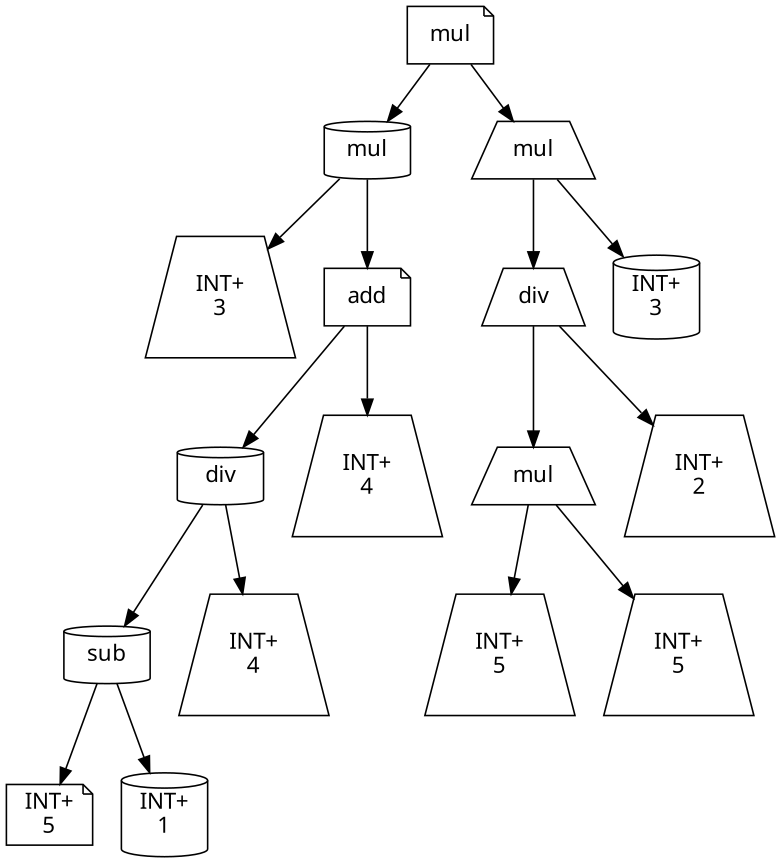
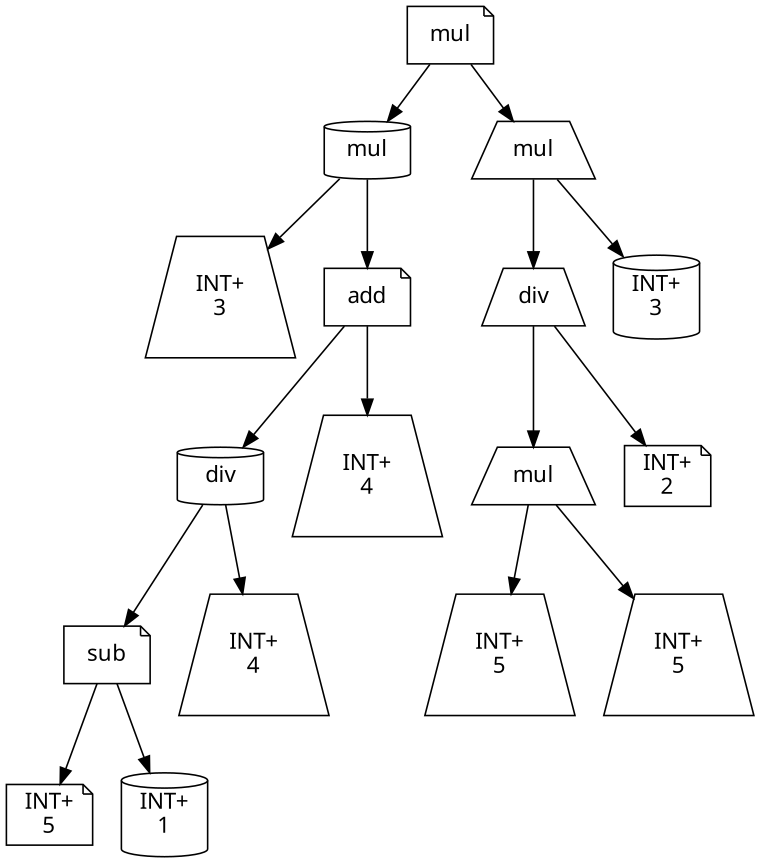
(700, 476) -> (668, 476)
(107, 655) -> (107, 655)
